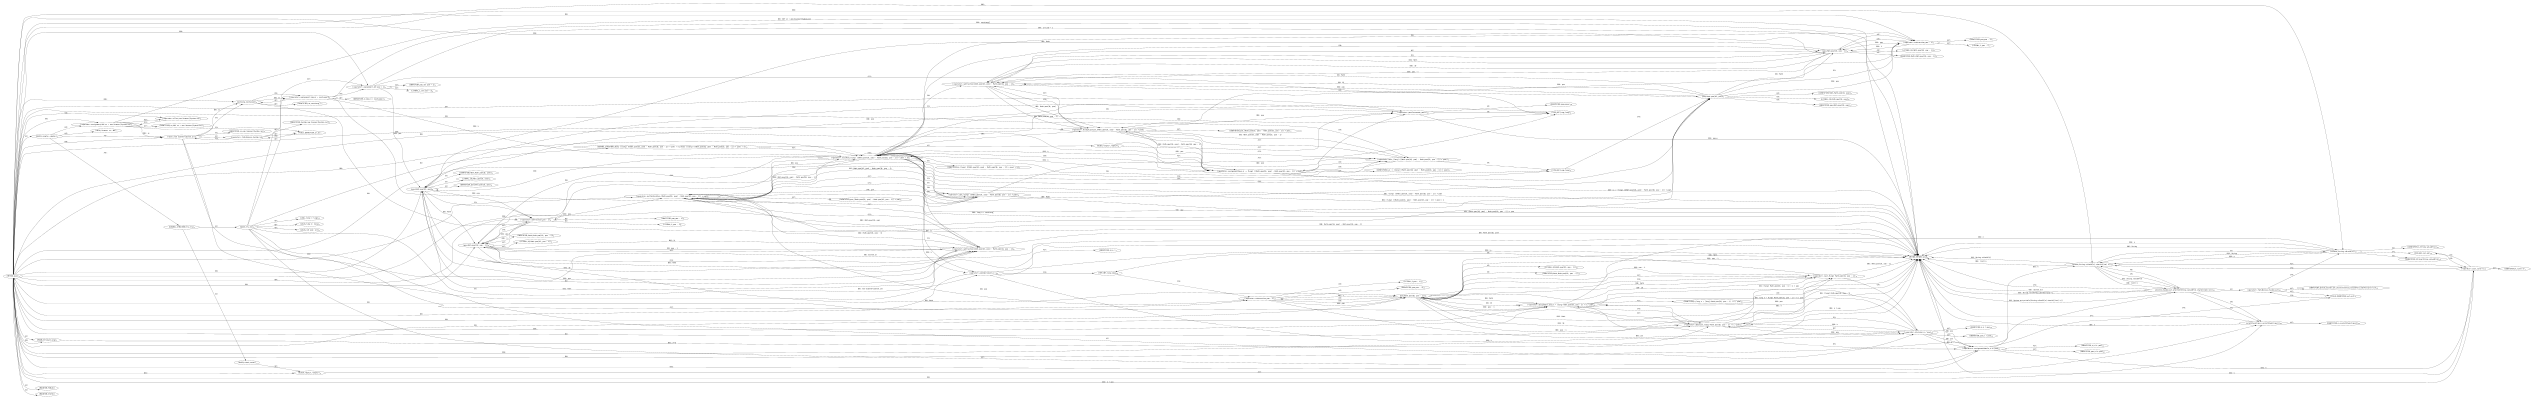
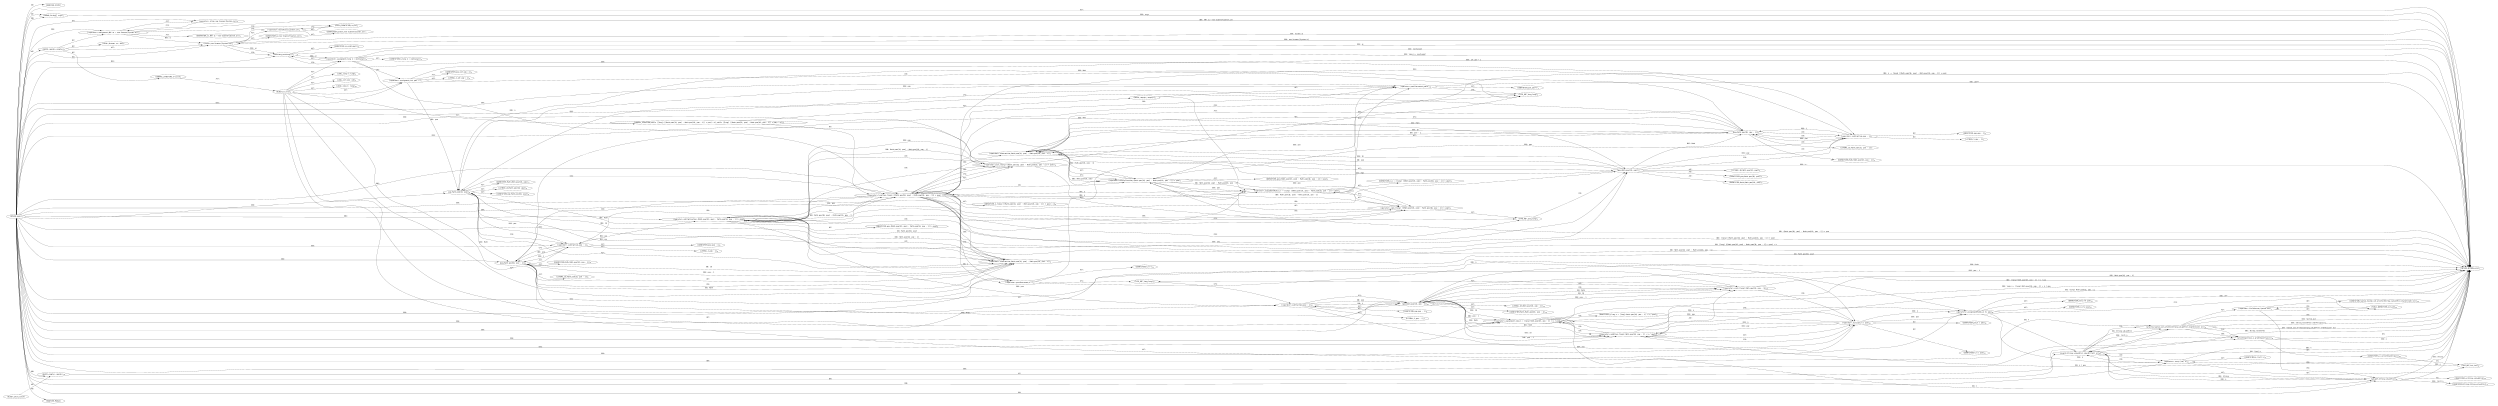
(2385, 253) -> (2428, 361)
(2394, 256) -> (2438, 381)
(214, 294) -> none
(1936, 310) -> (2226, 297)
(1108, 382) -> (907, 383)
